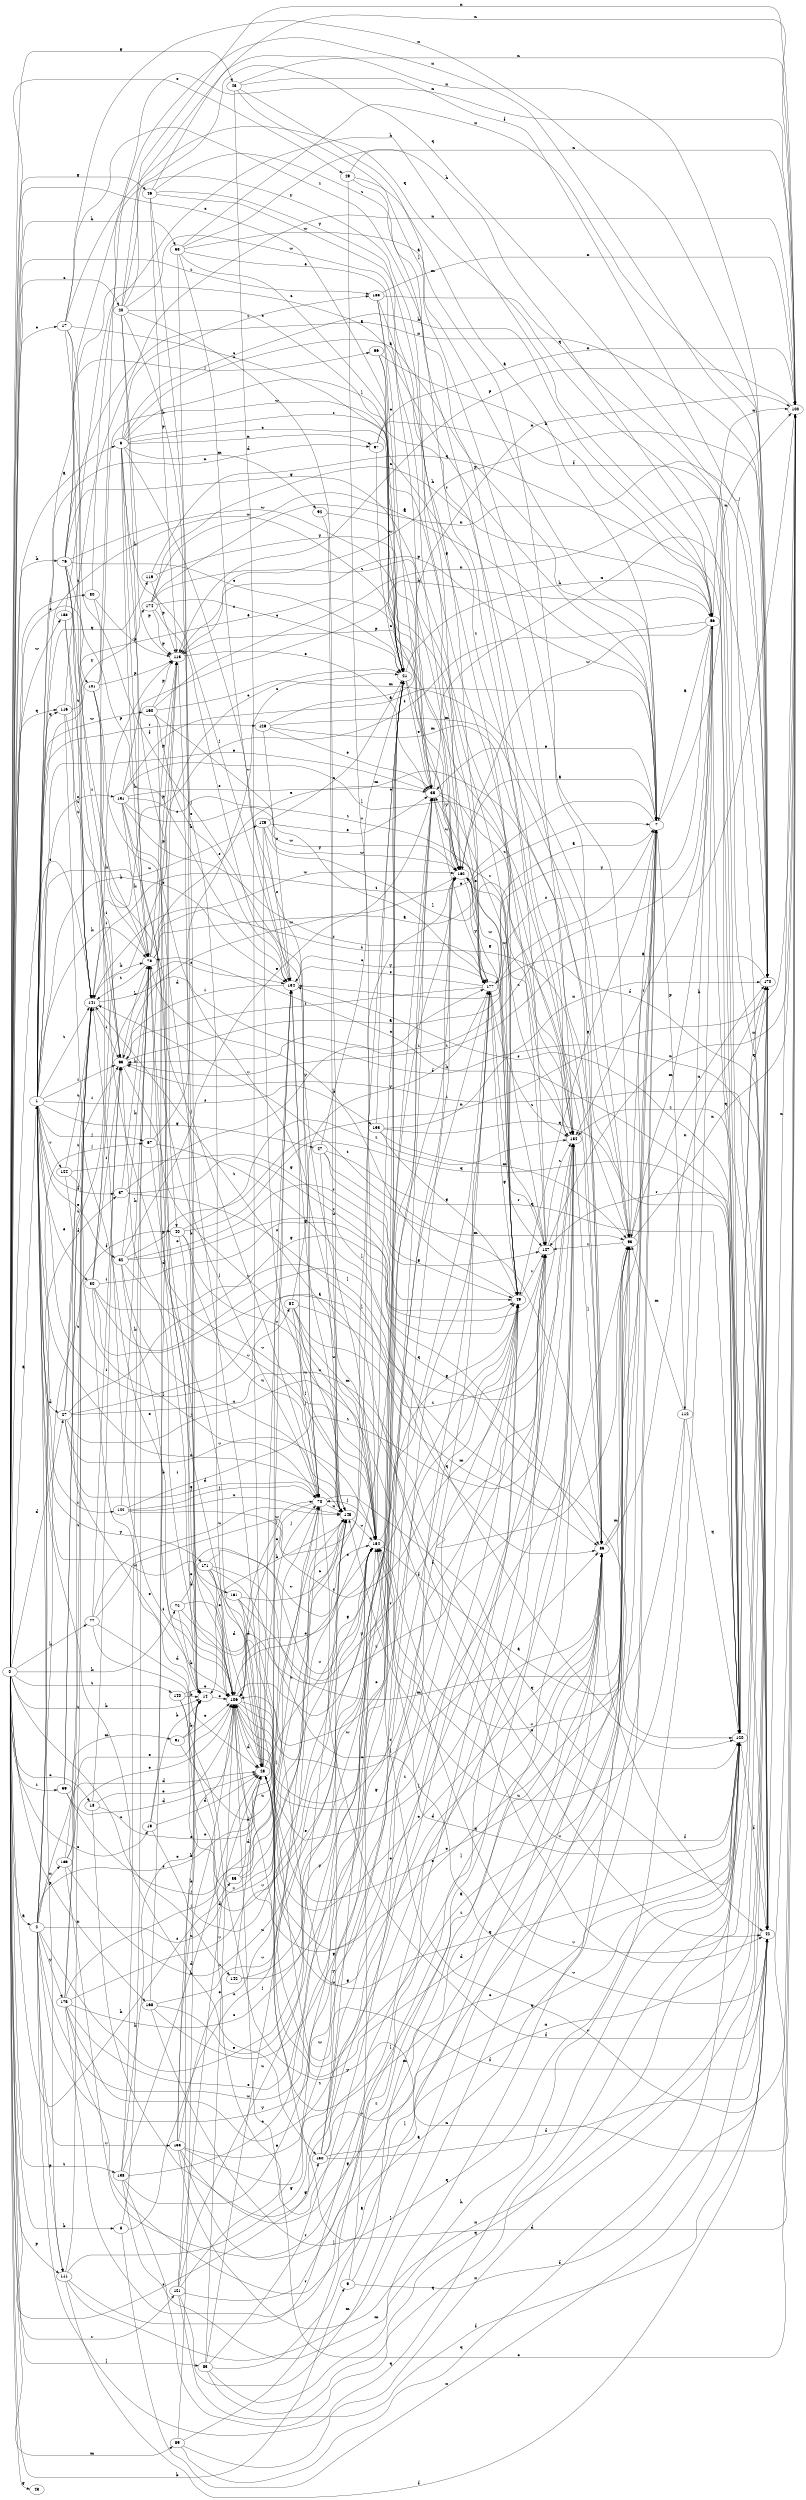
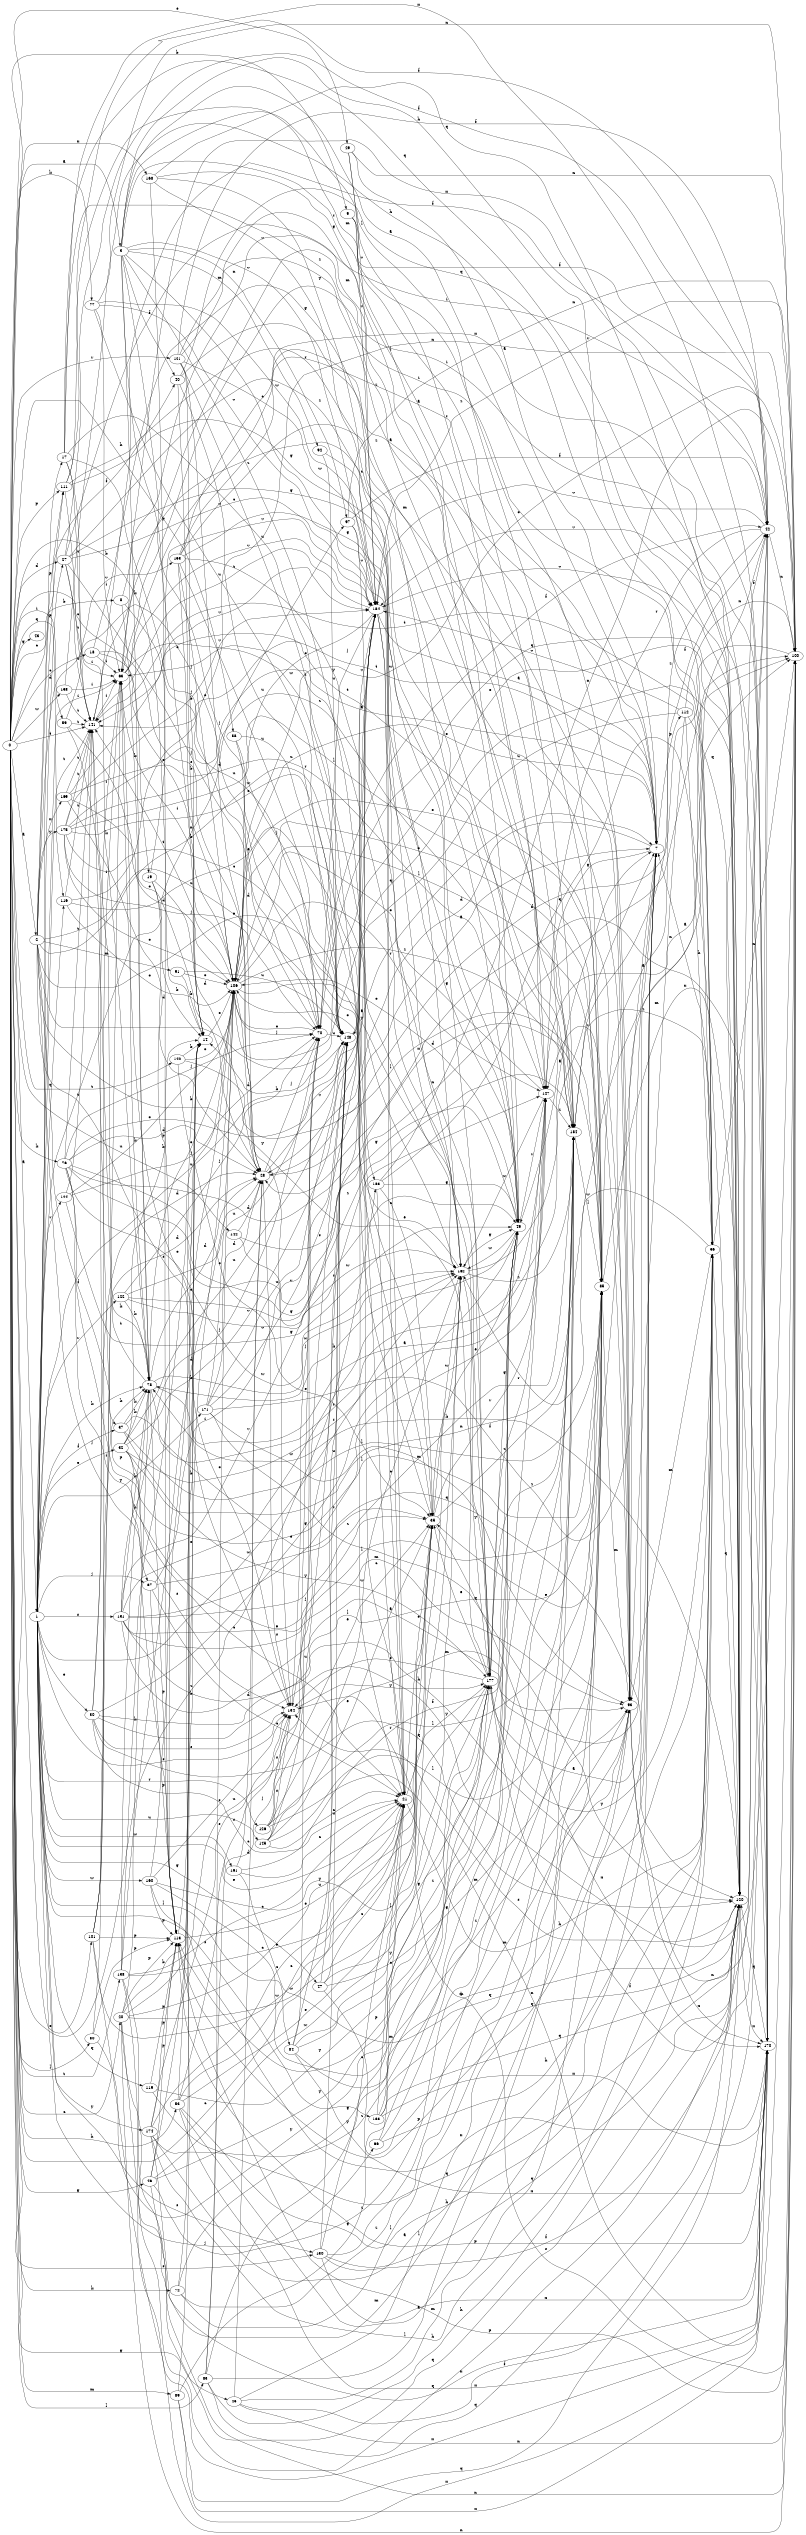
(719, 635) -> (721, 618)
(433, 728) -> (433, 1724)
(391, 790) -> (391, 1906)
none -> (305, 1237)
(306, 1366) -> (362, 566)
